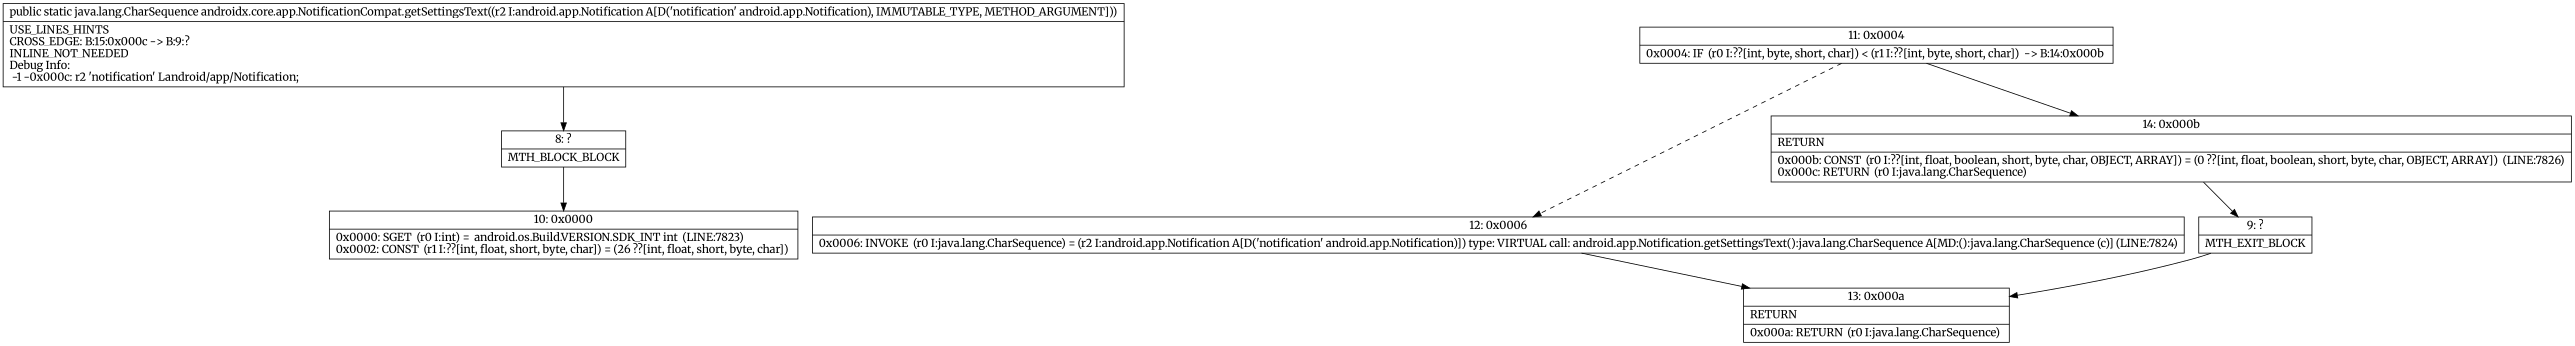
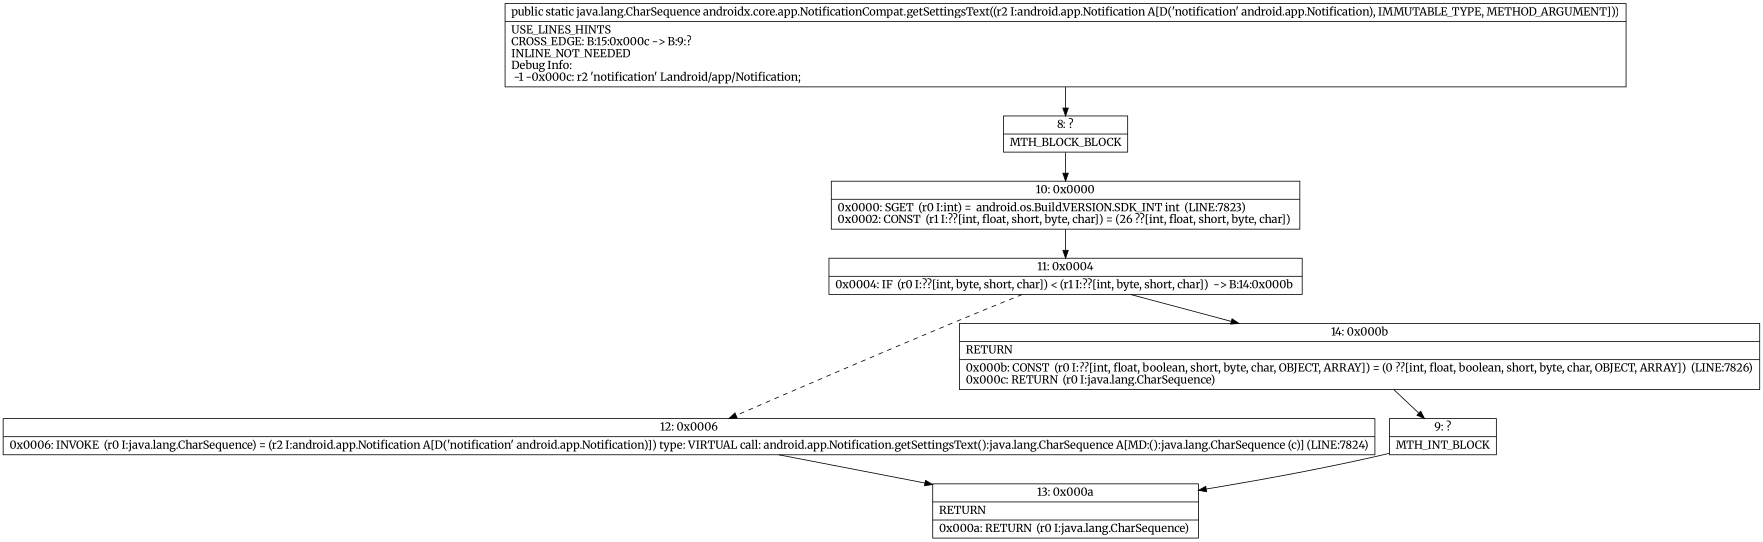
none -> (1066, 240)
(2255, 244) -> (1443, 445)
